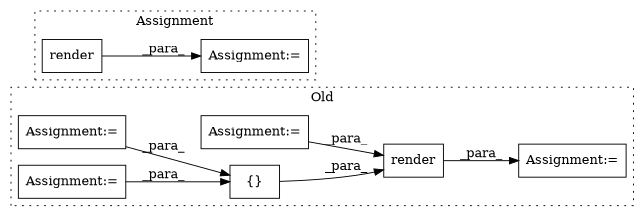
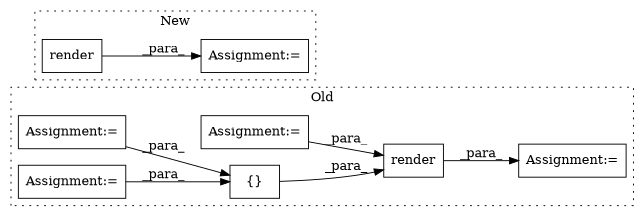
(175, 22) -> (175, 22)
